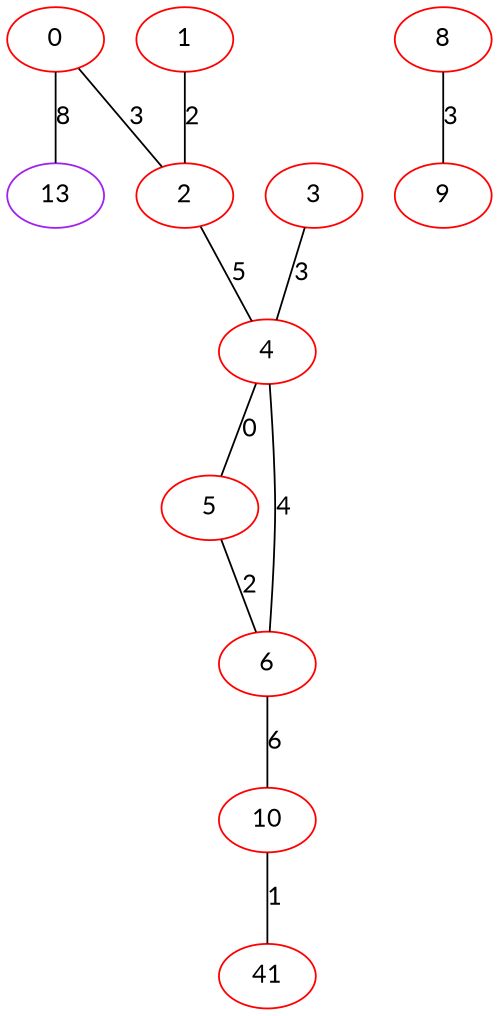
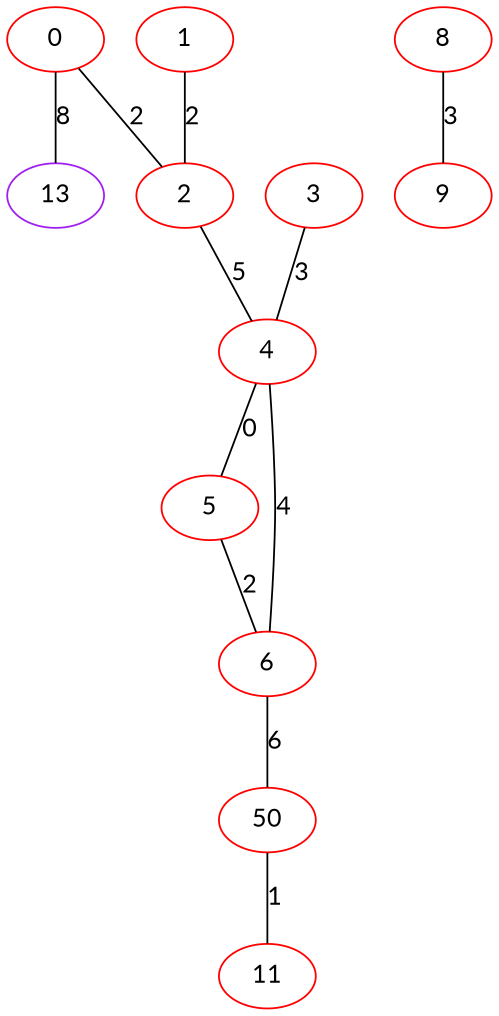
(137, 118) -> (137, 118)
(267, 820) -> (267, 820)
(267, 976) -> (267, 976)
